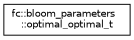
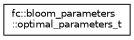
(67, 20) -> (67, 20)
